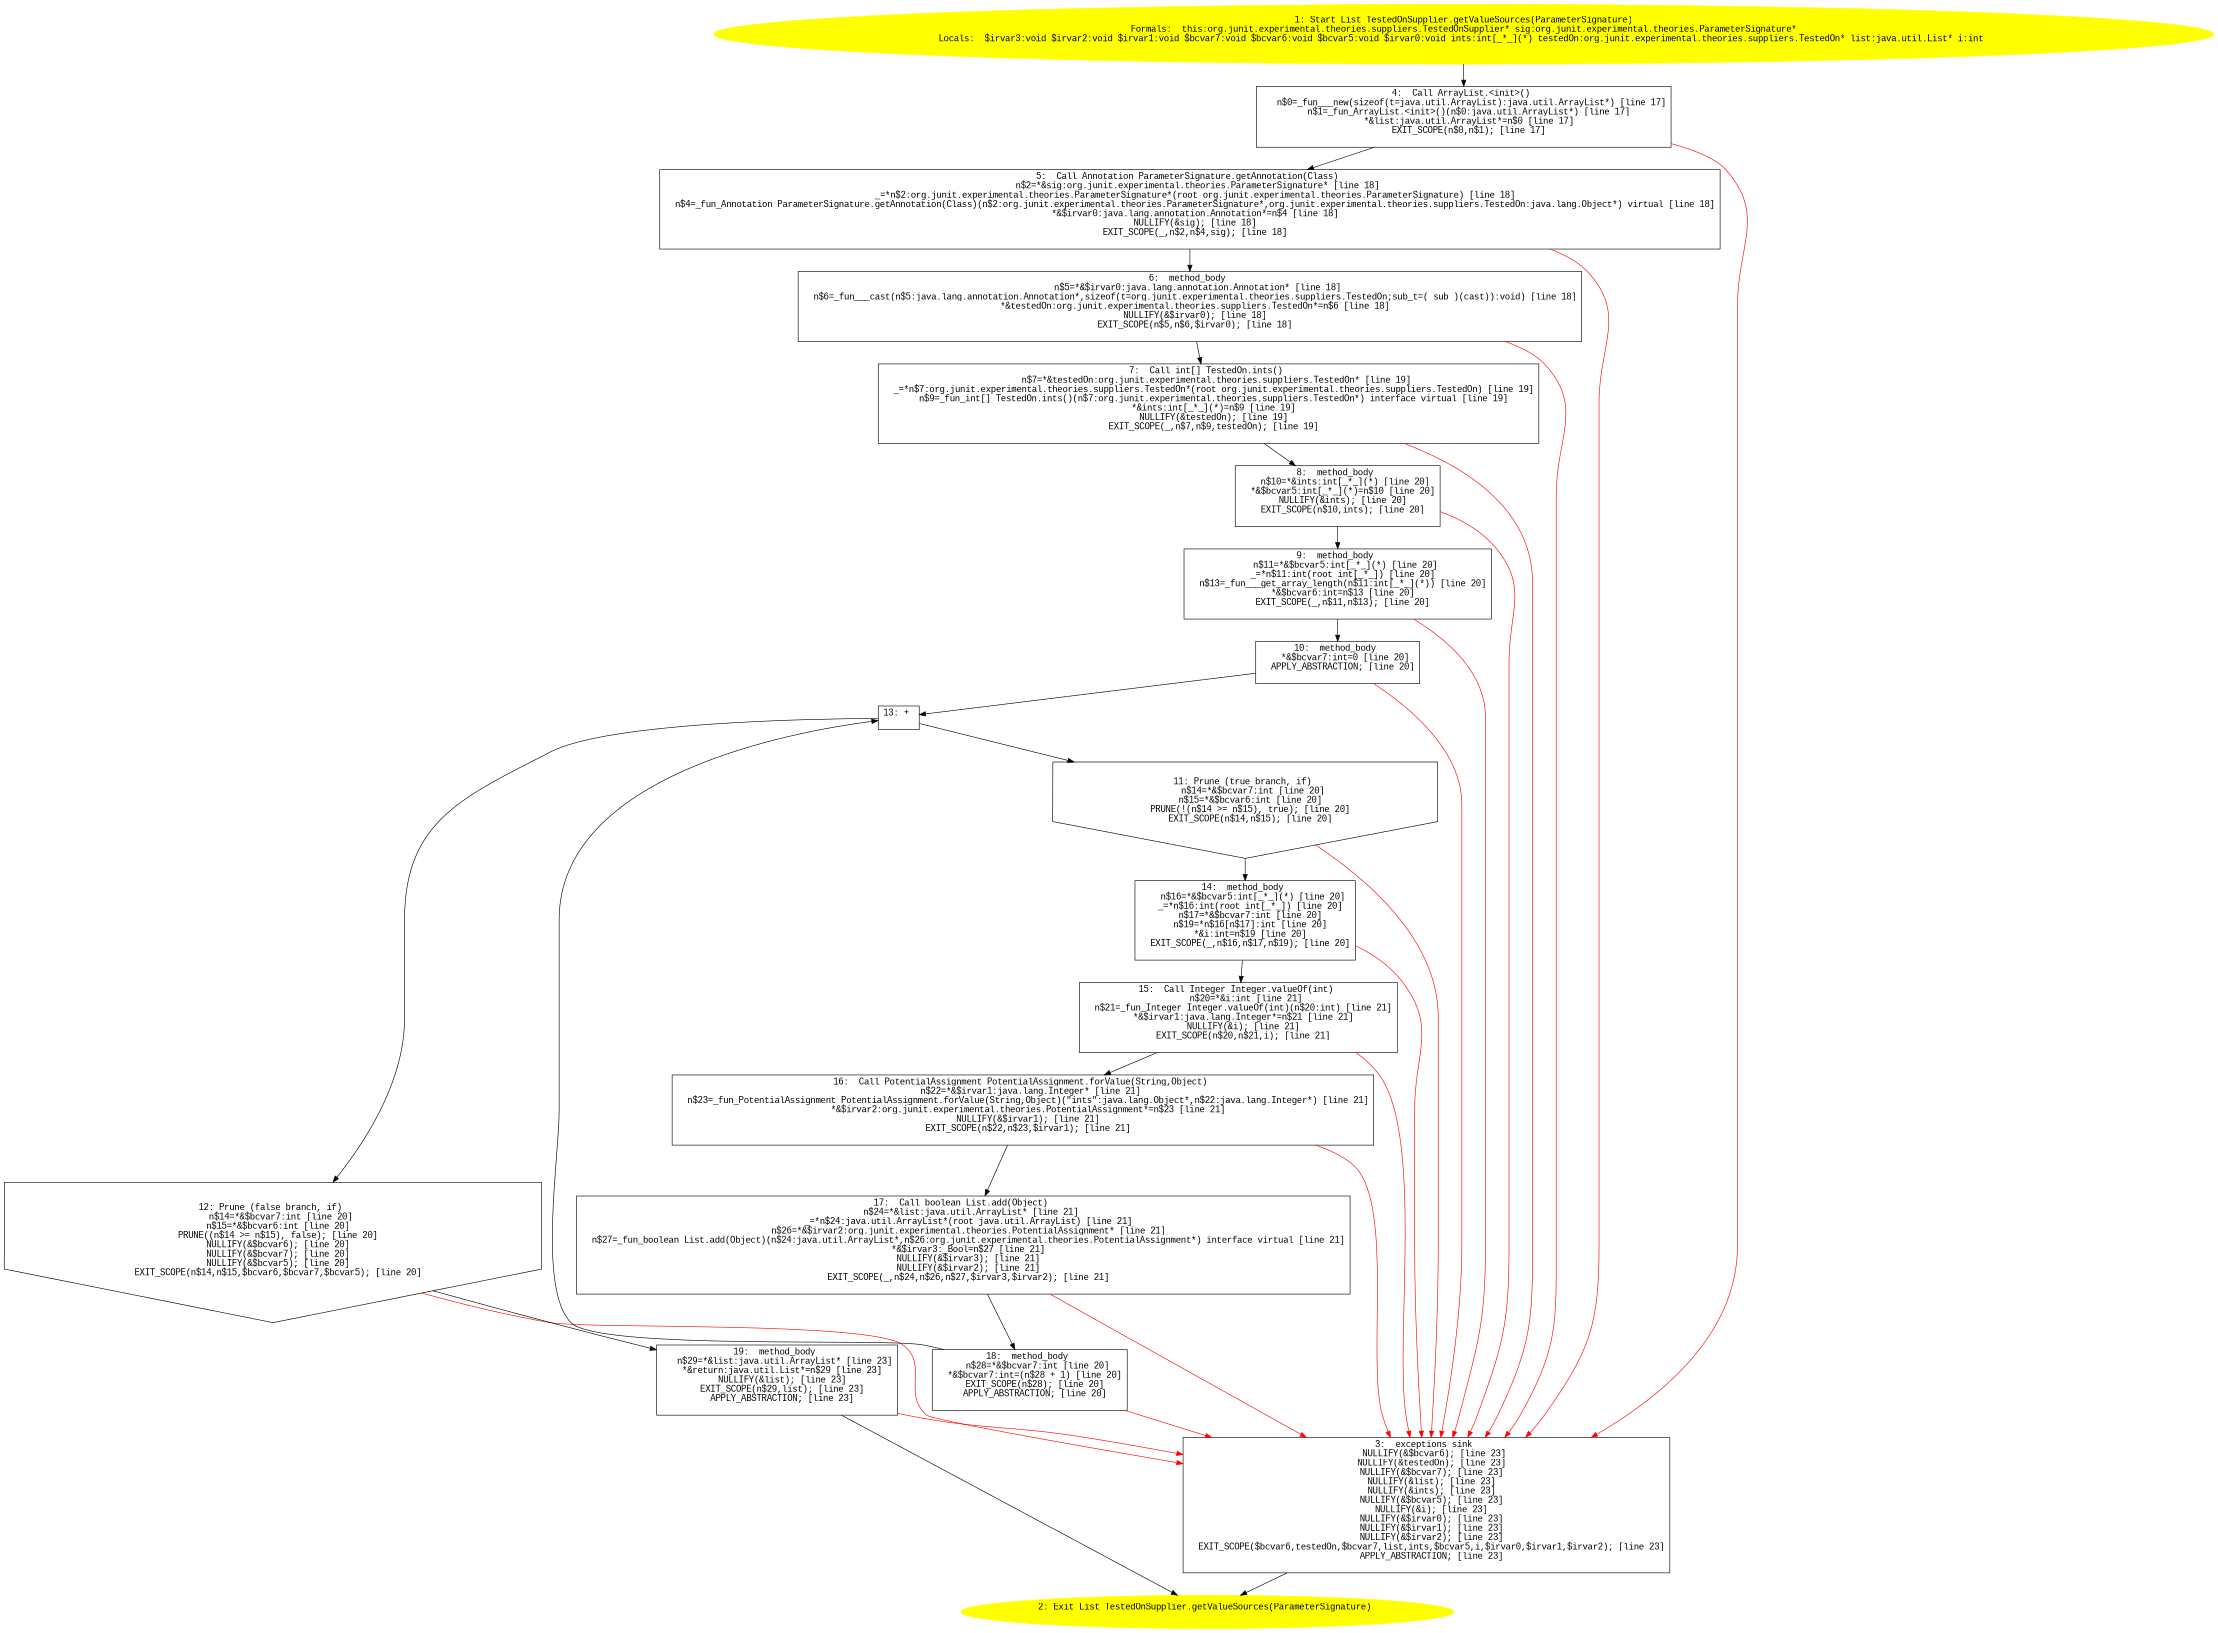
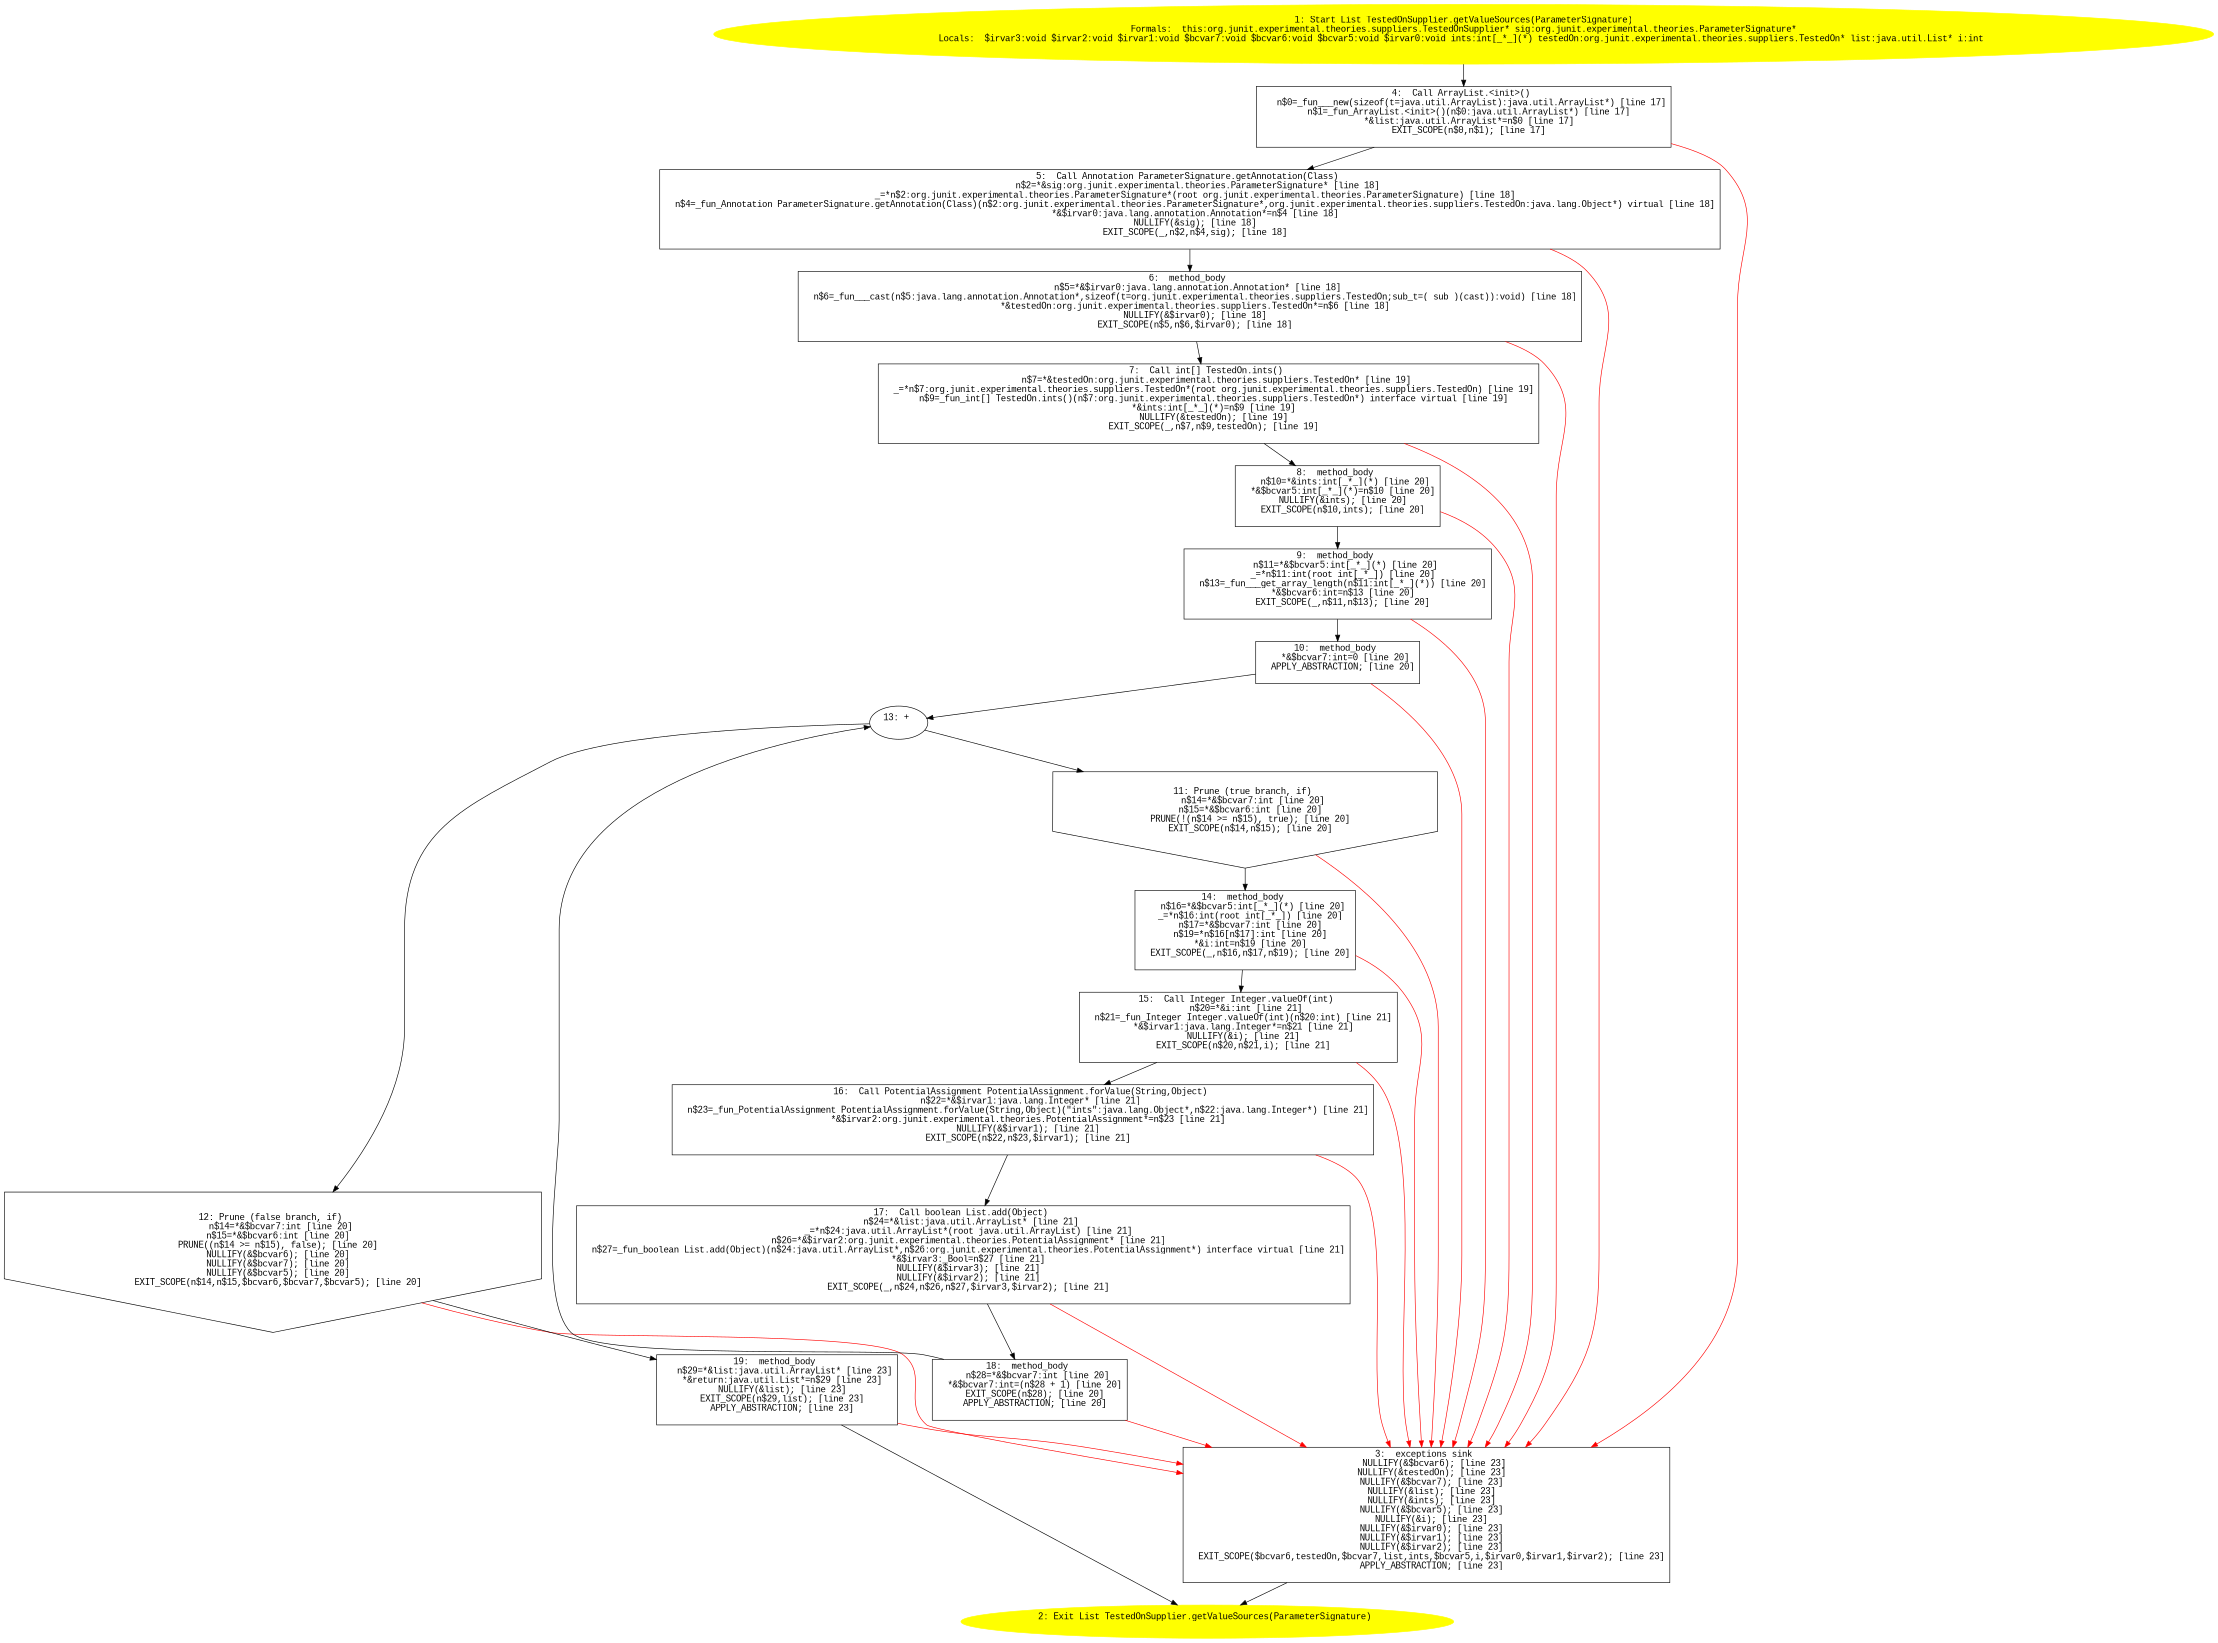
(899, 718) -> (899, 723)
